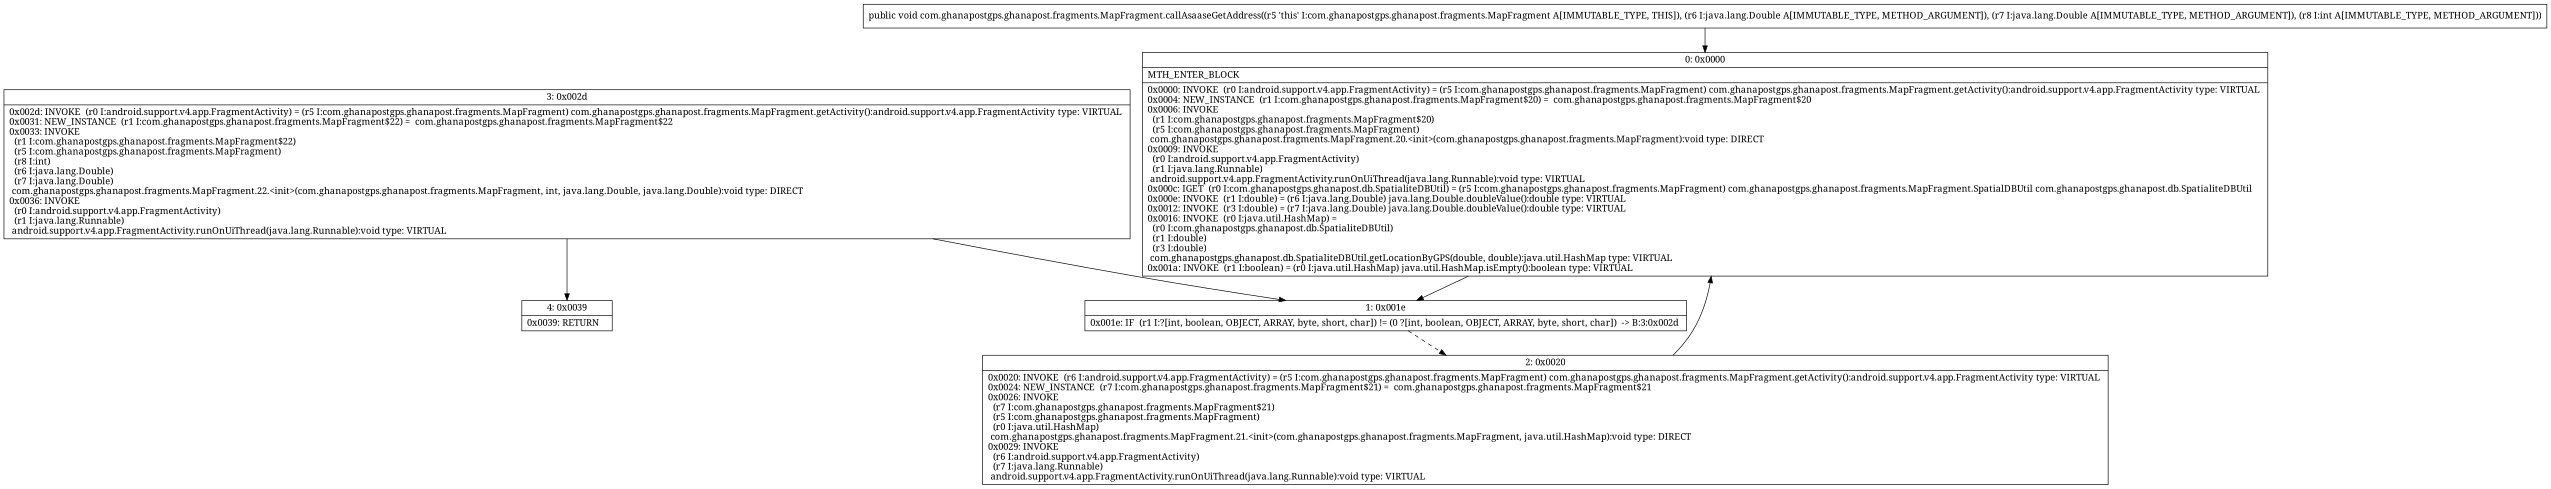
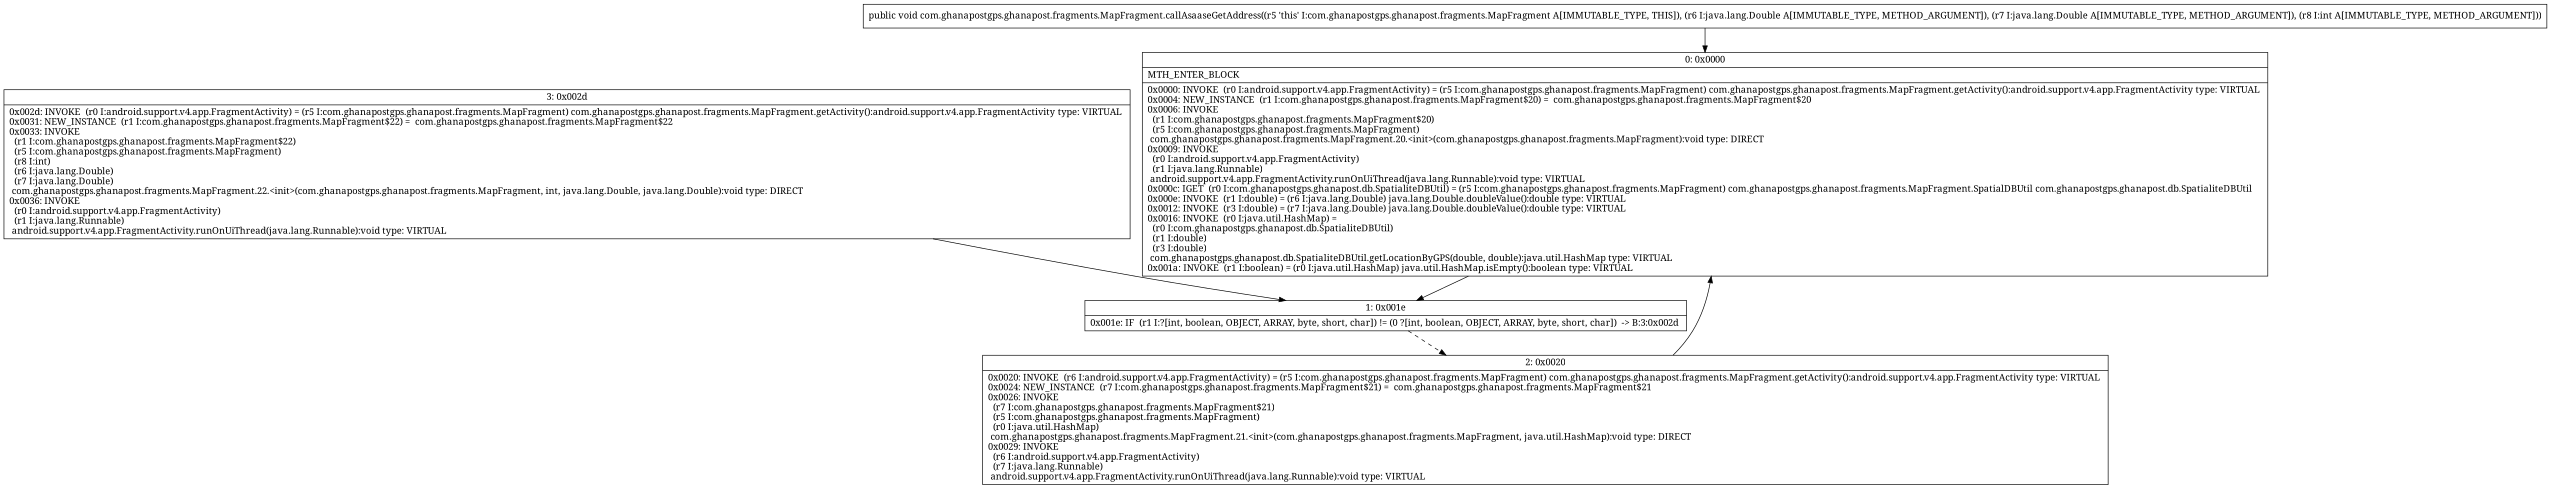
(567, 316) -> none
